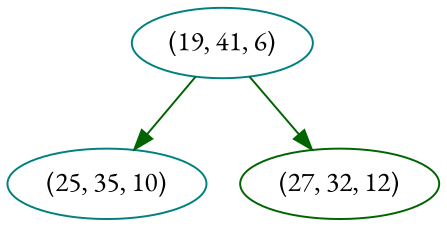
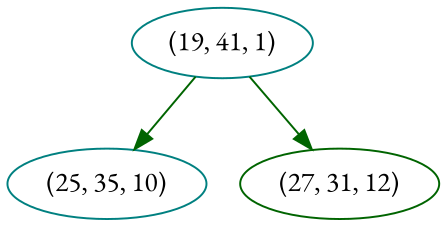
(222, 43) -> (222, 43)
(340, 184) -> (340, 184)
